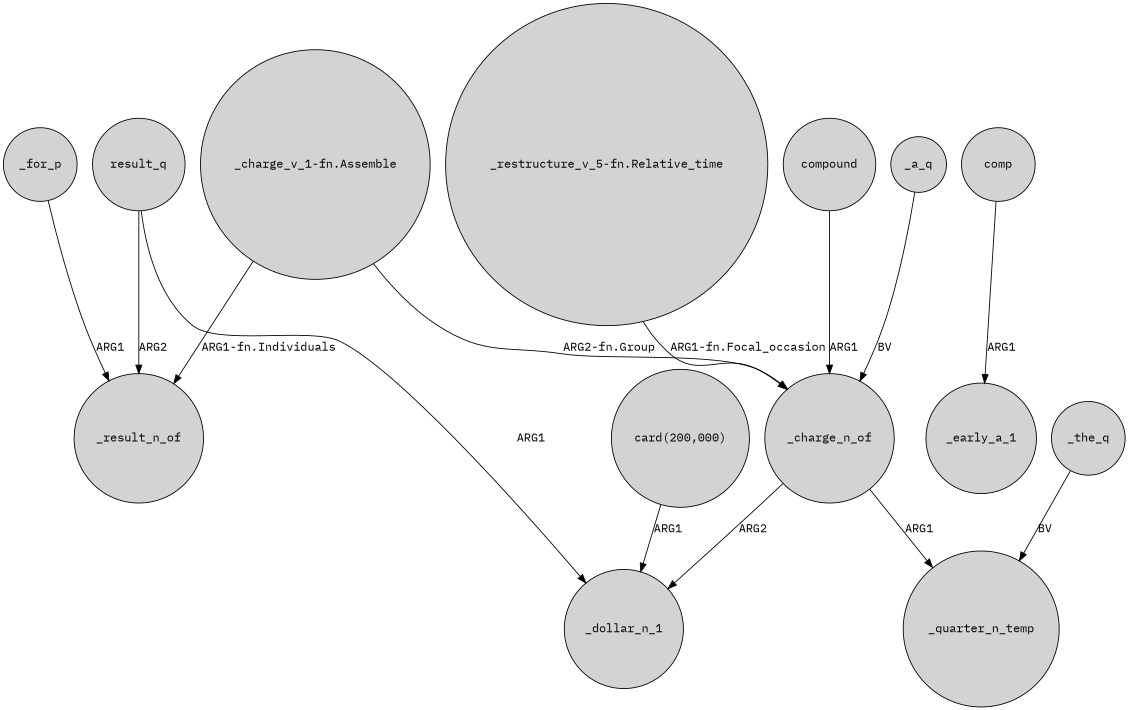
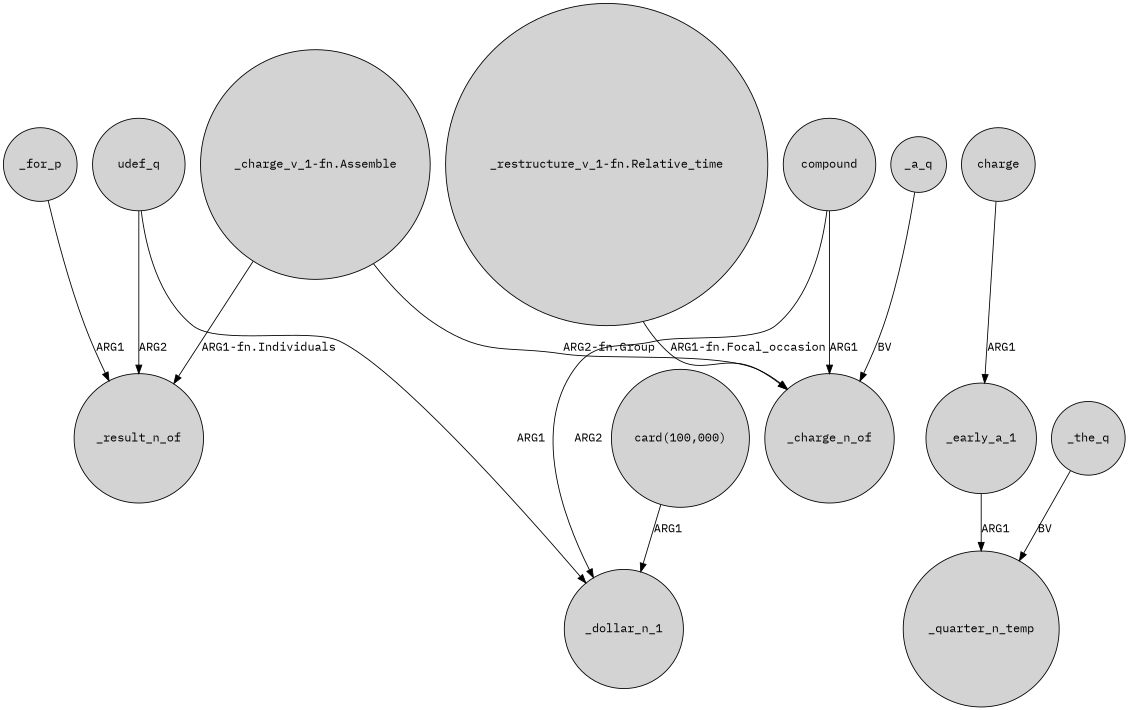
(139, 165) -> (139, 165)
(607, 165) -> (607, 165)
(998, 165) -> (998, 165)
(680, 438) -> (680, 438)
(898, 525) -> (981, 518)
(729, 534) -> (631, 345)
